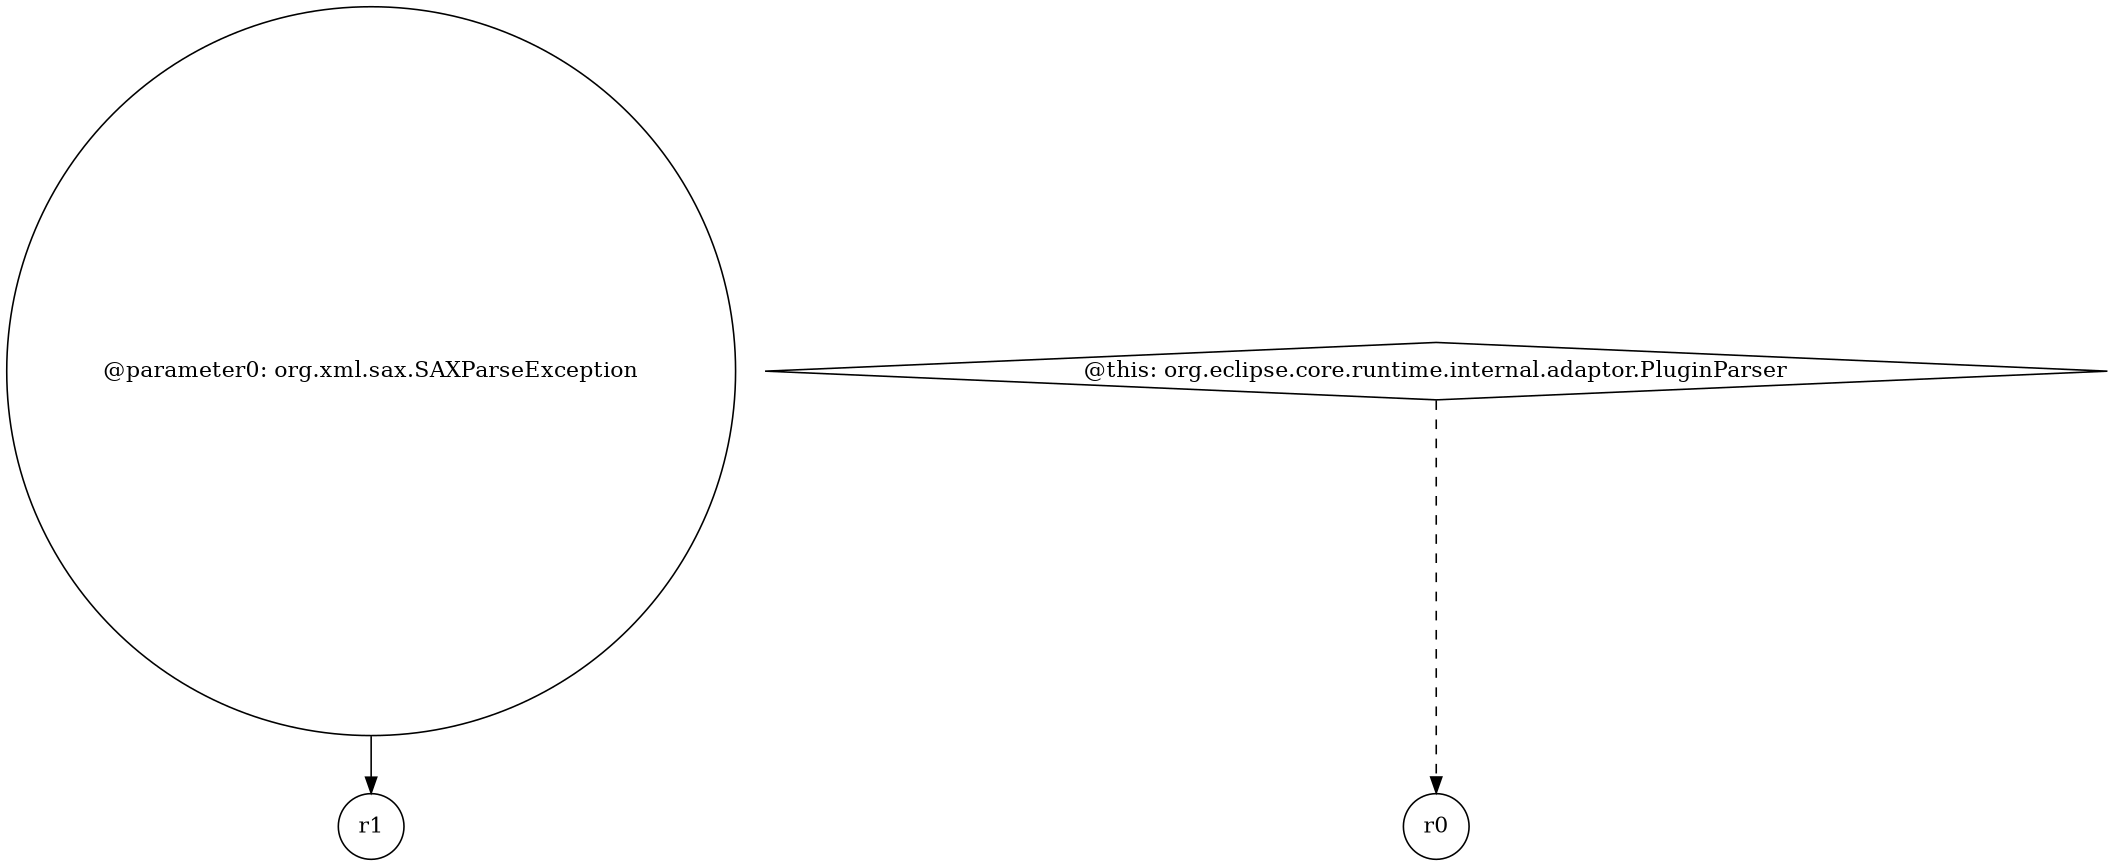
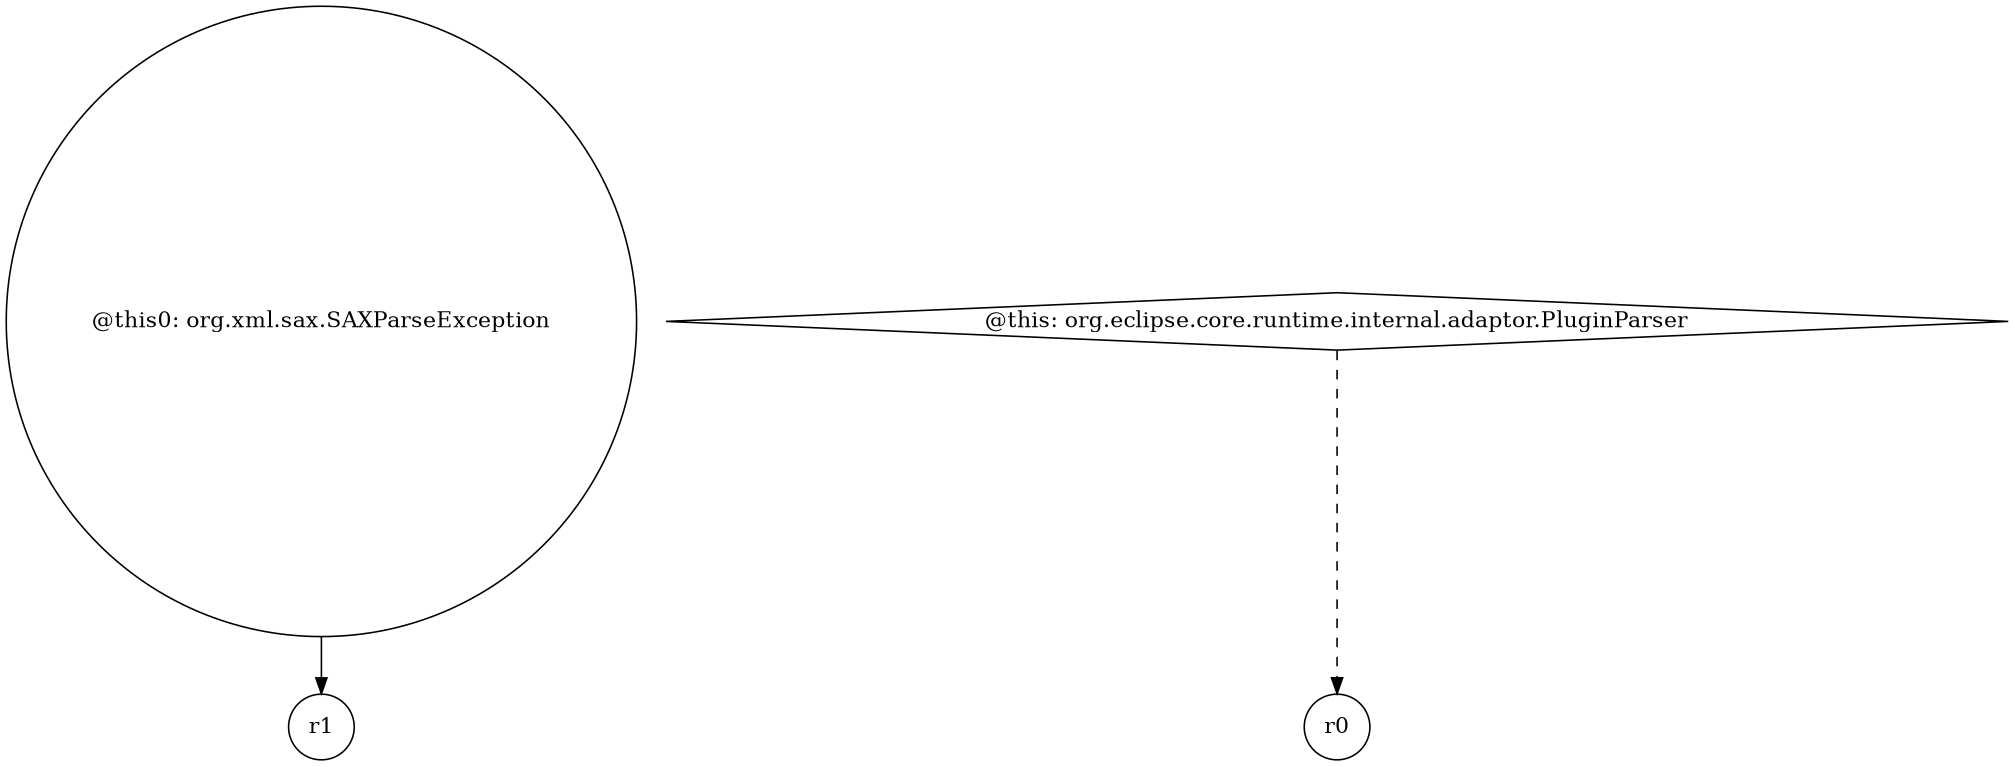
(371, 371) -> (321, 321)
